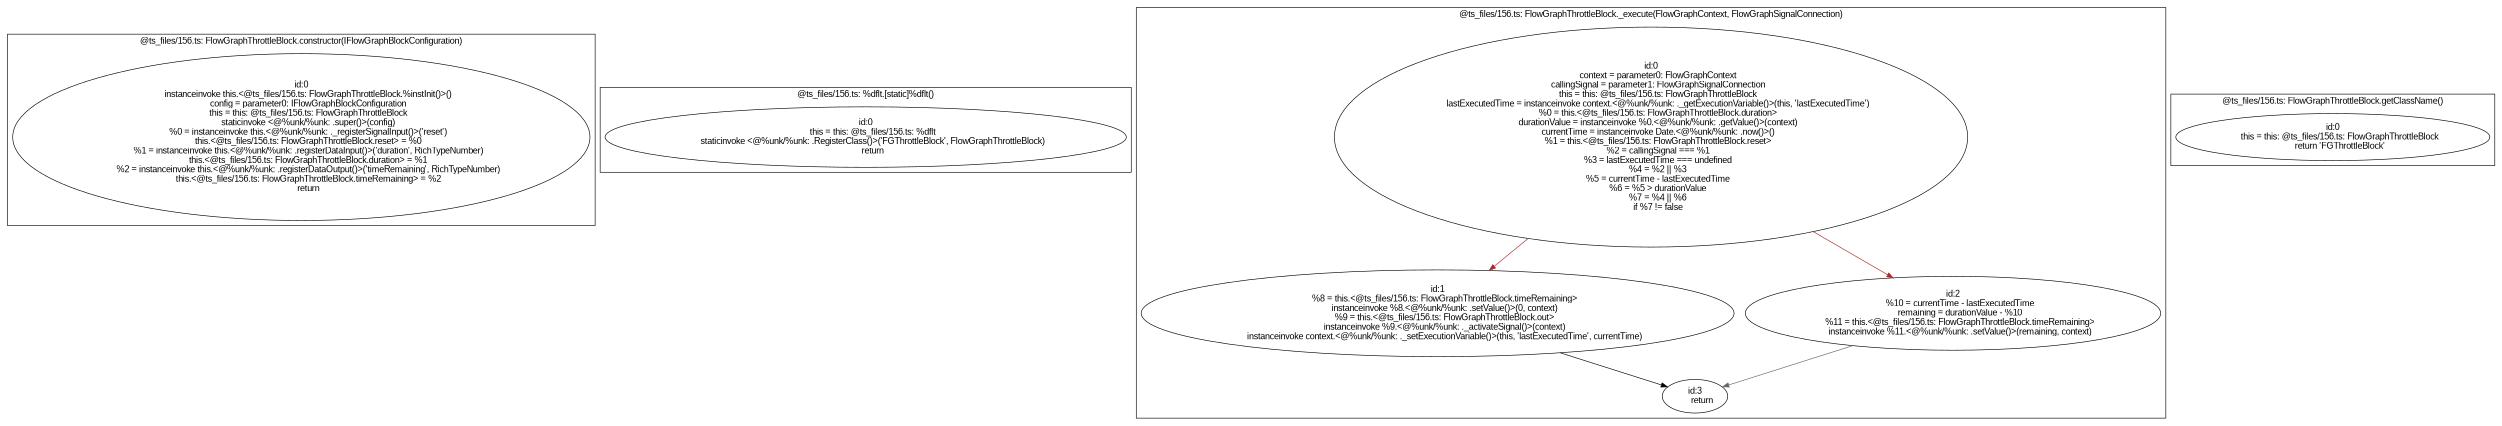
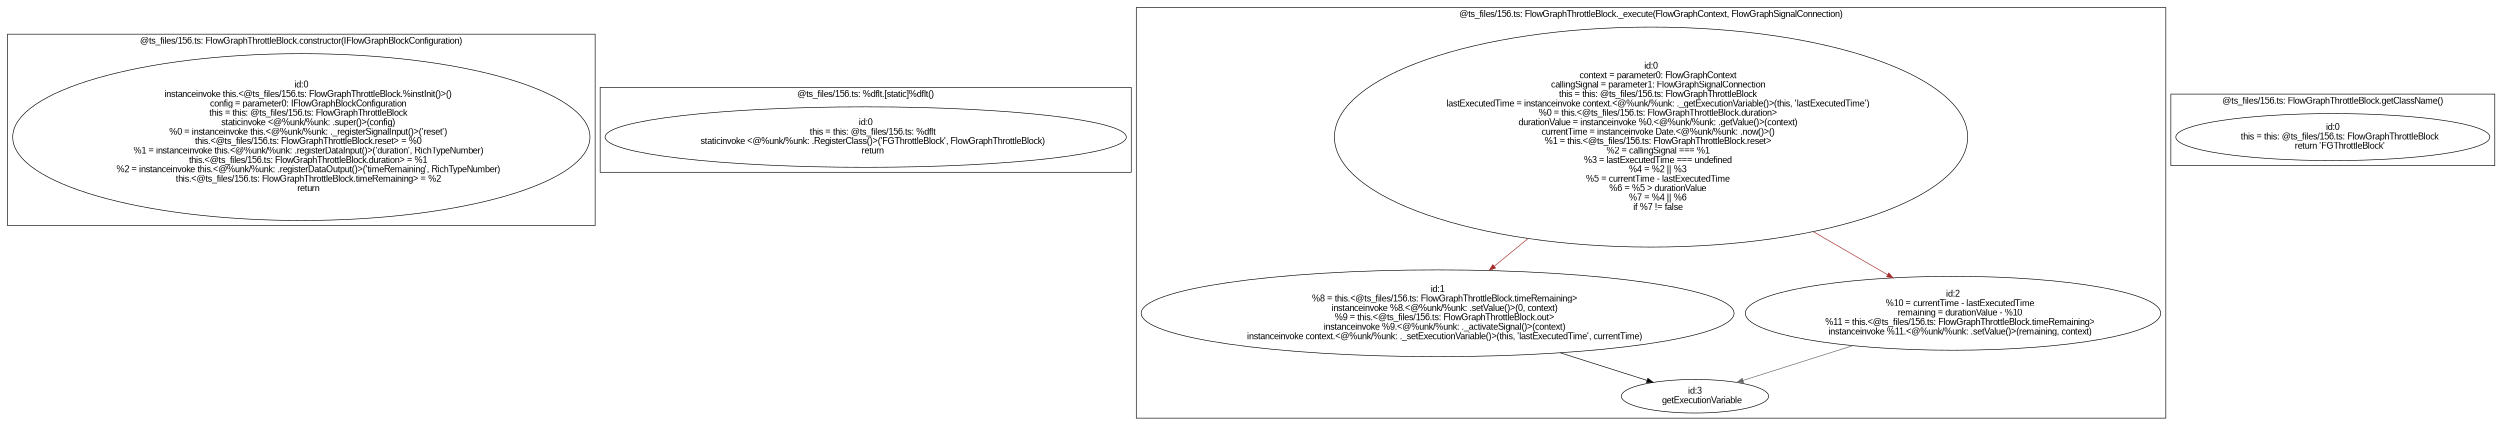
(1695, 396) -> (1695, 396)
